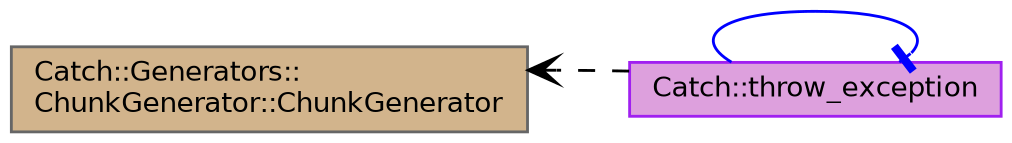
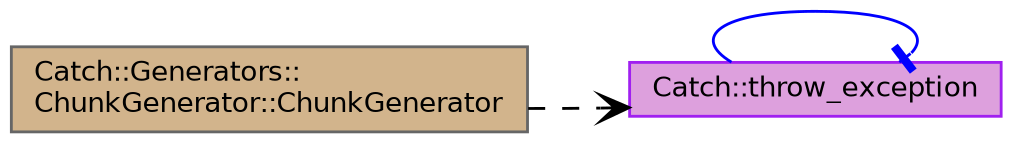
(593, 70) -> (564, 108)
